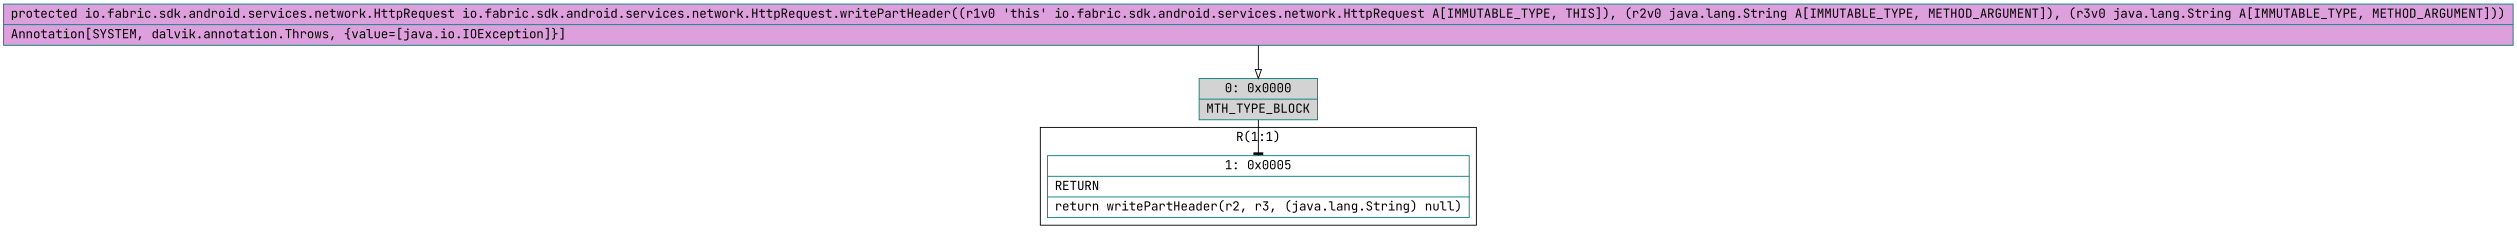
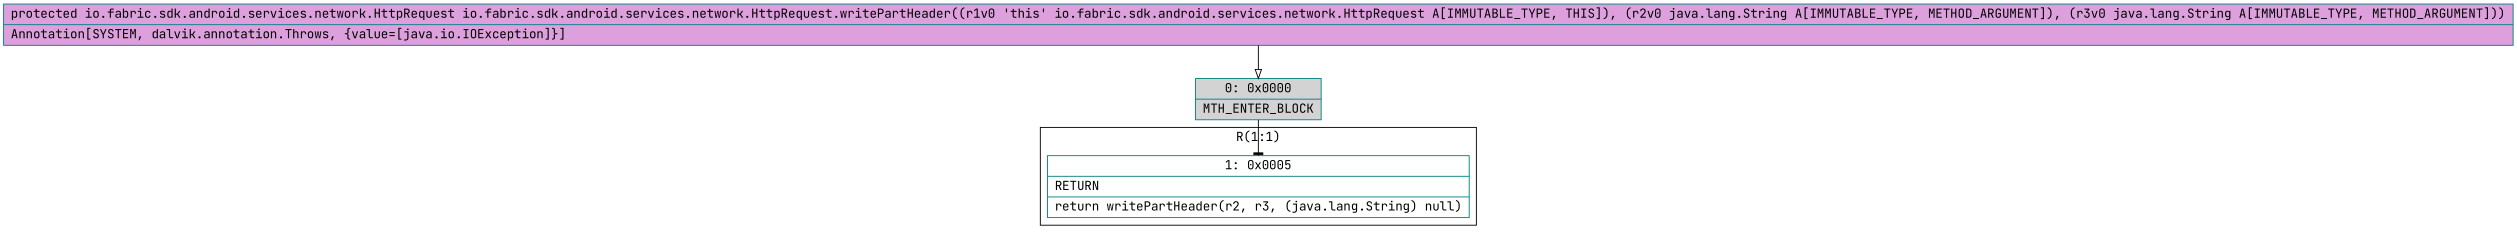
(1258, 109) -> (1258, 109)
